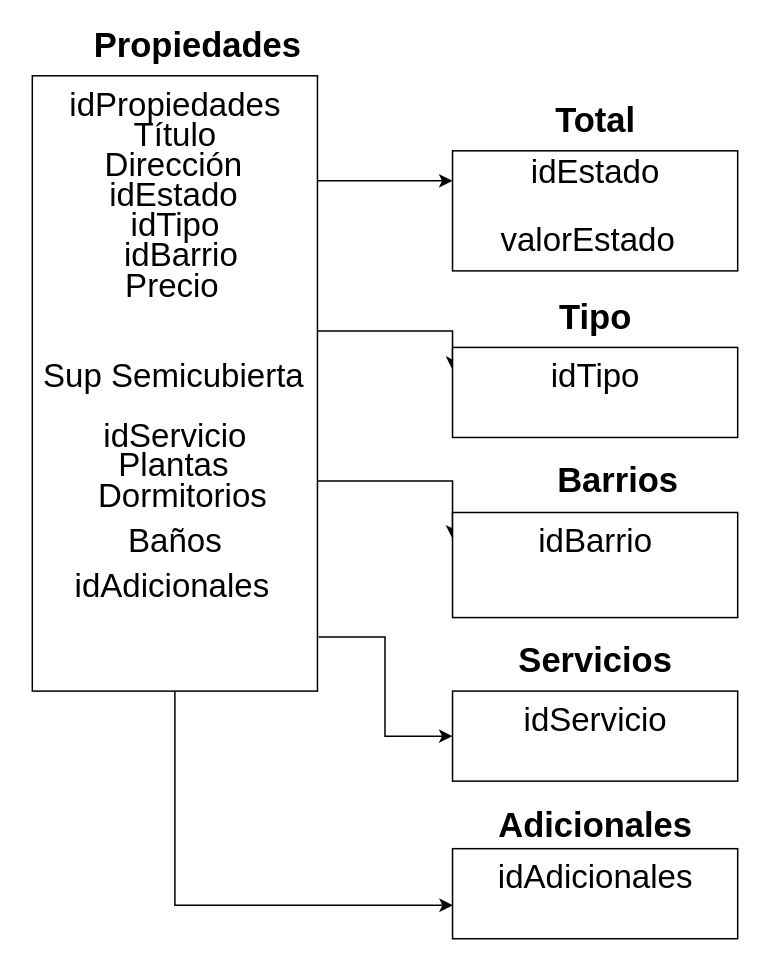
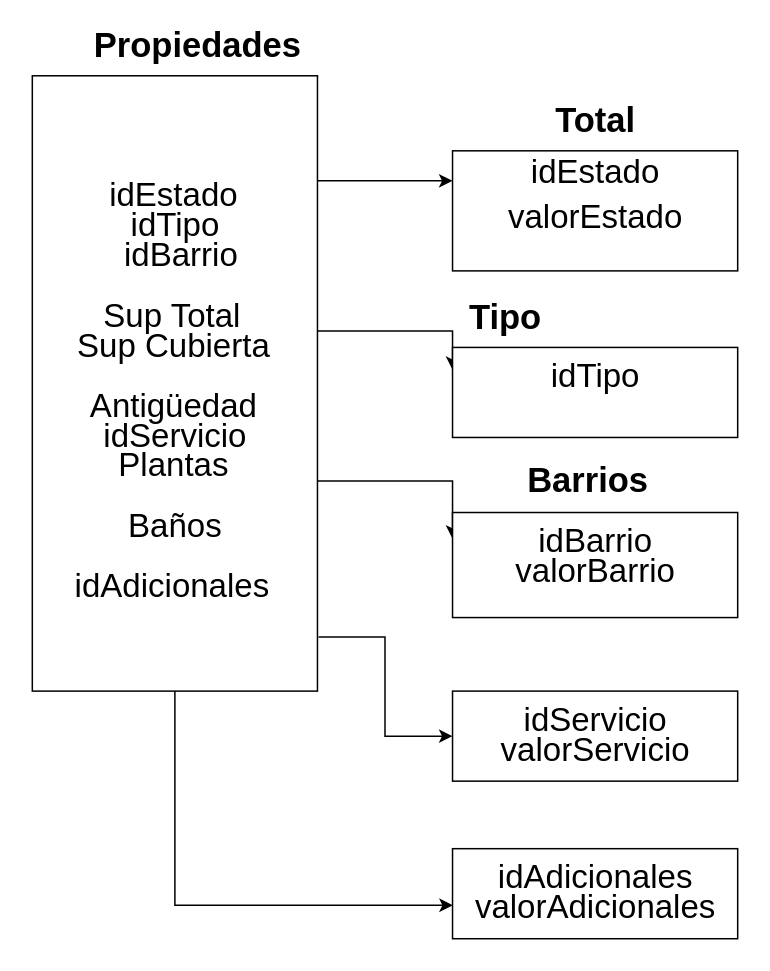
(175, 106) -> none
(175, 136) -> none
(173, 166) -> none
(587, 241) -> (595, 218)
(172, 287) -> none
none -> (172, 317)
(595, 317) -> (505, 317)
none -> (173, 347)
(173, 377) -> none
none -> (173, 407)
(617, 481) -> (587, 481)
(182, 497) -> none
(175, 542) -> (175, 527)
none -> (595, 572)
(595, 661) -> none
none -> (595, 751)
(595, 826) -> none
none -> (595, 908)
